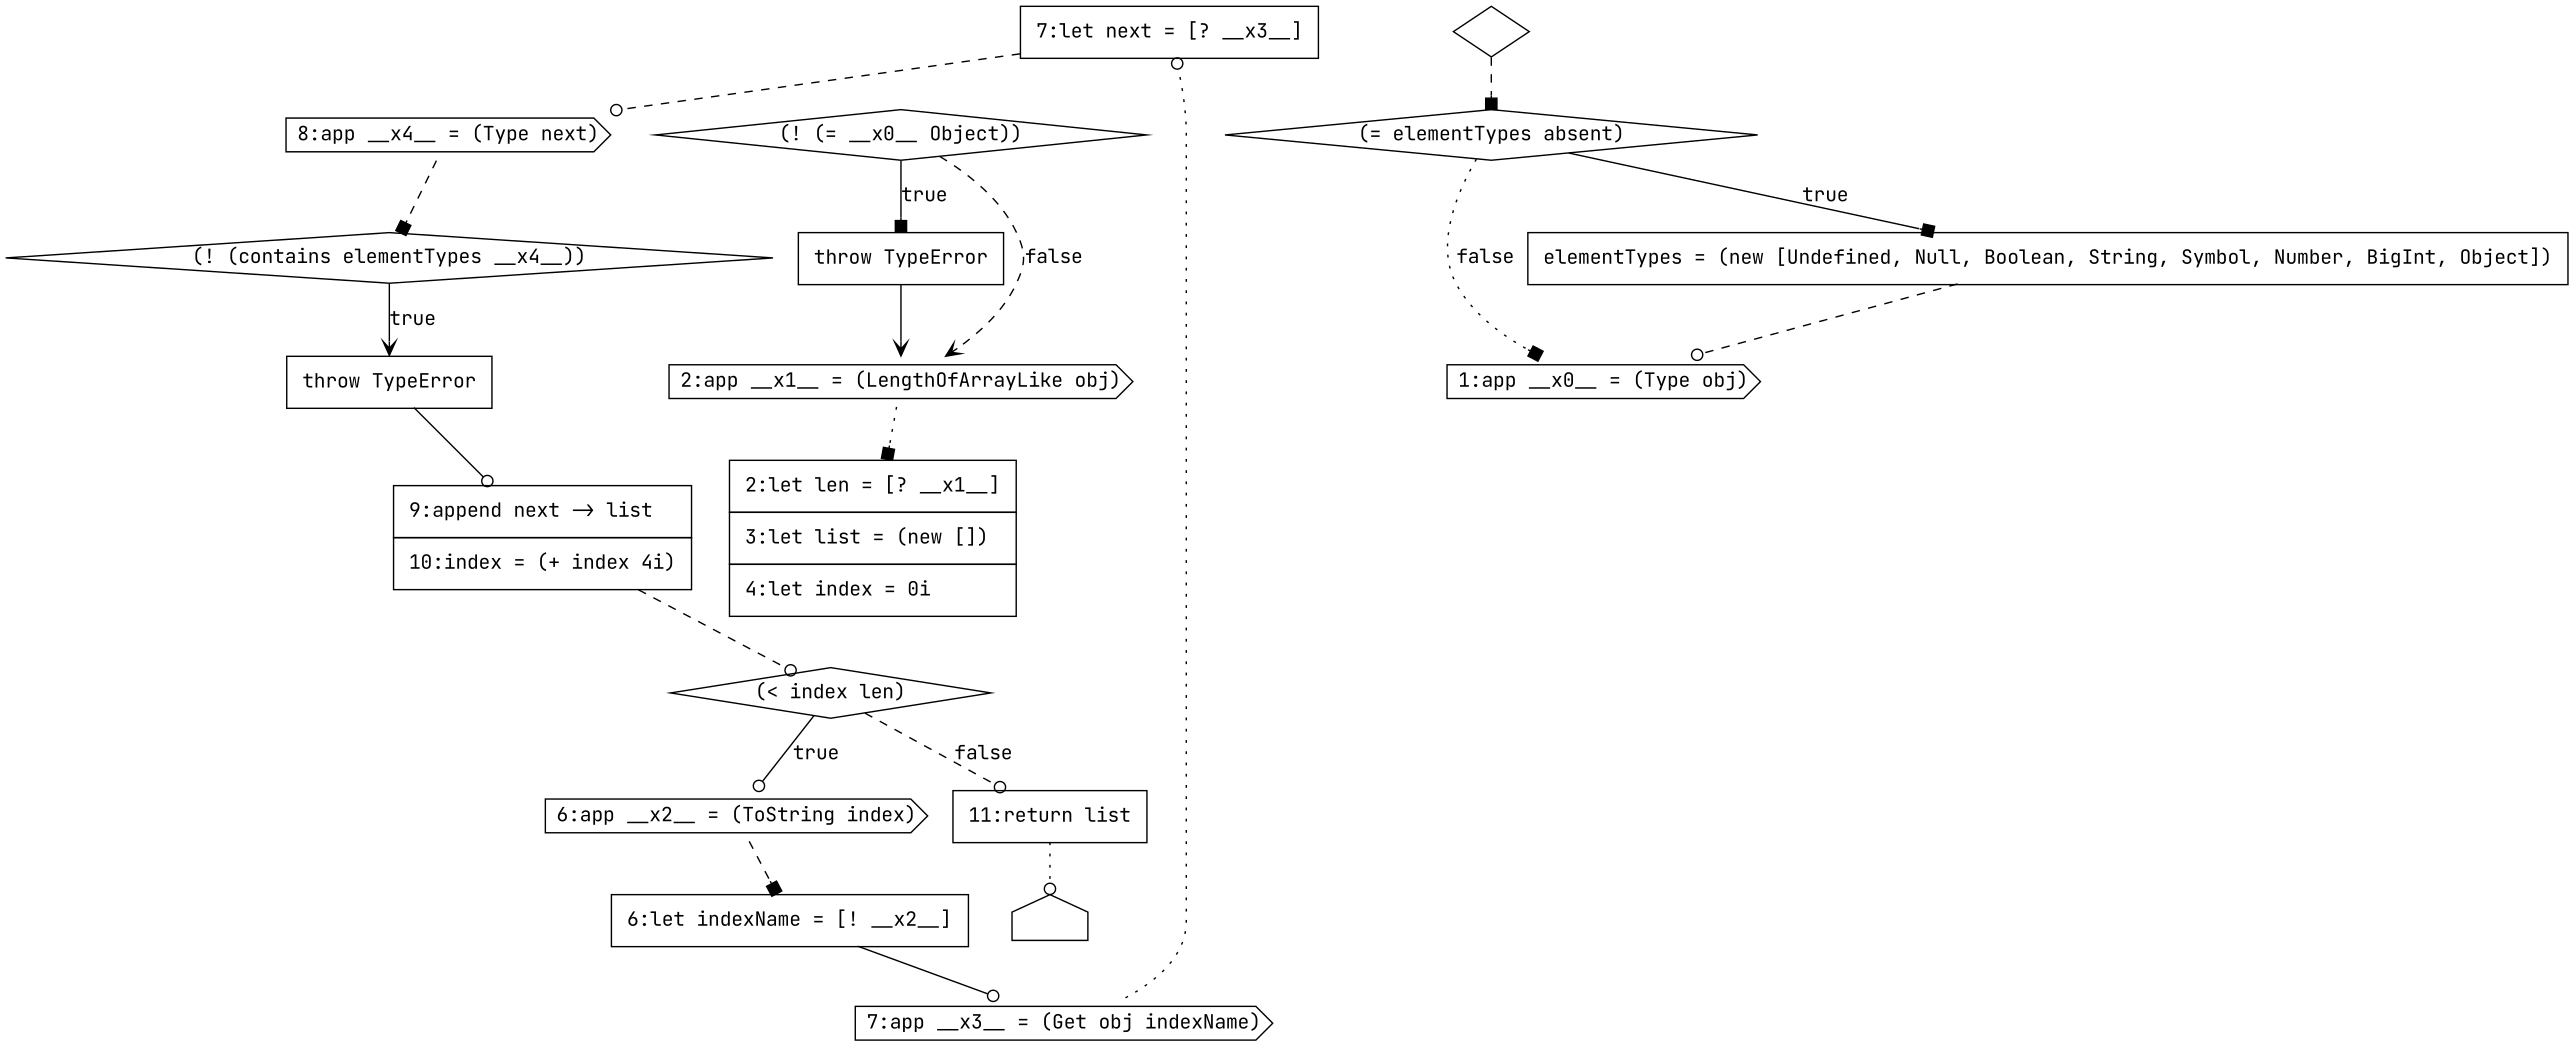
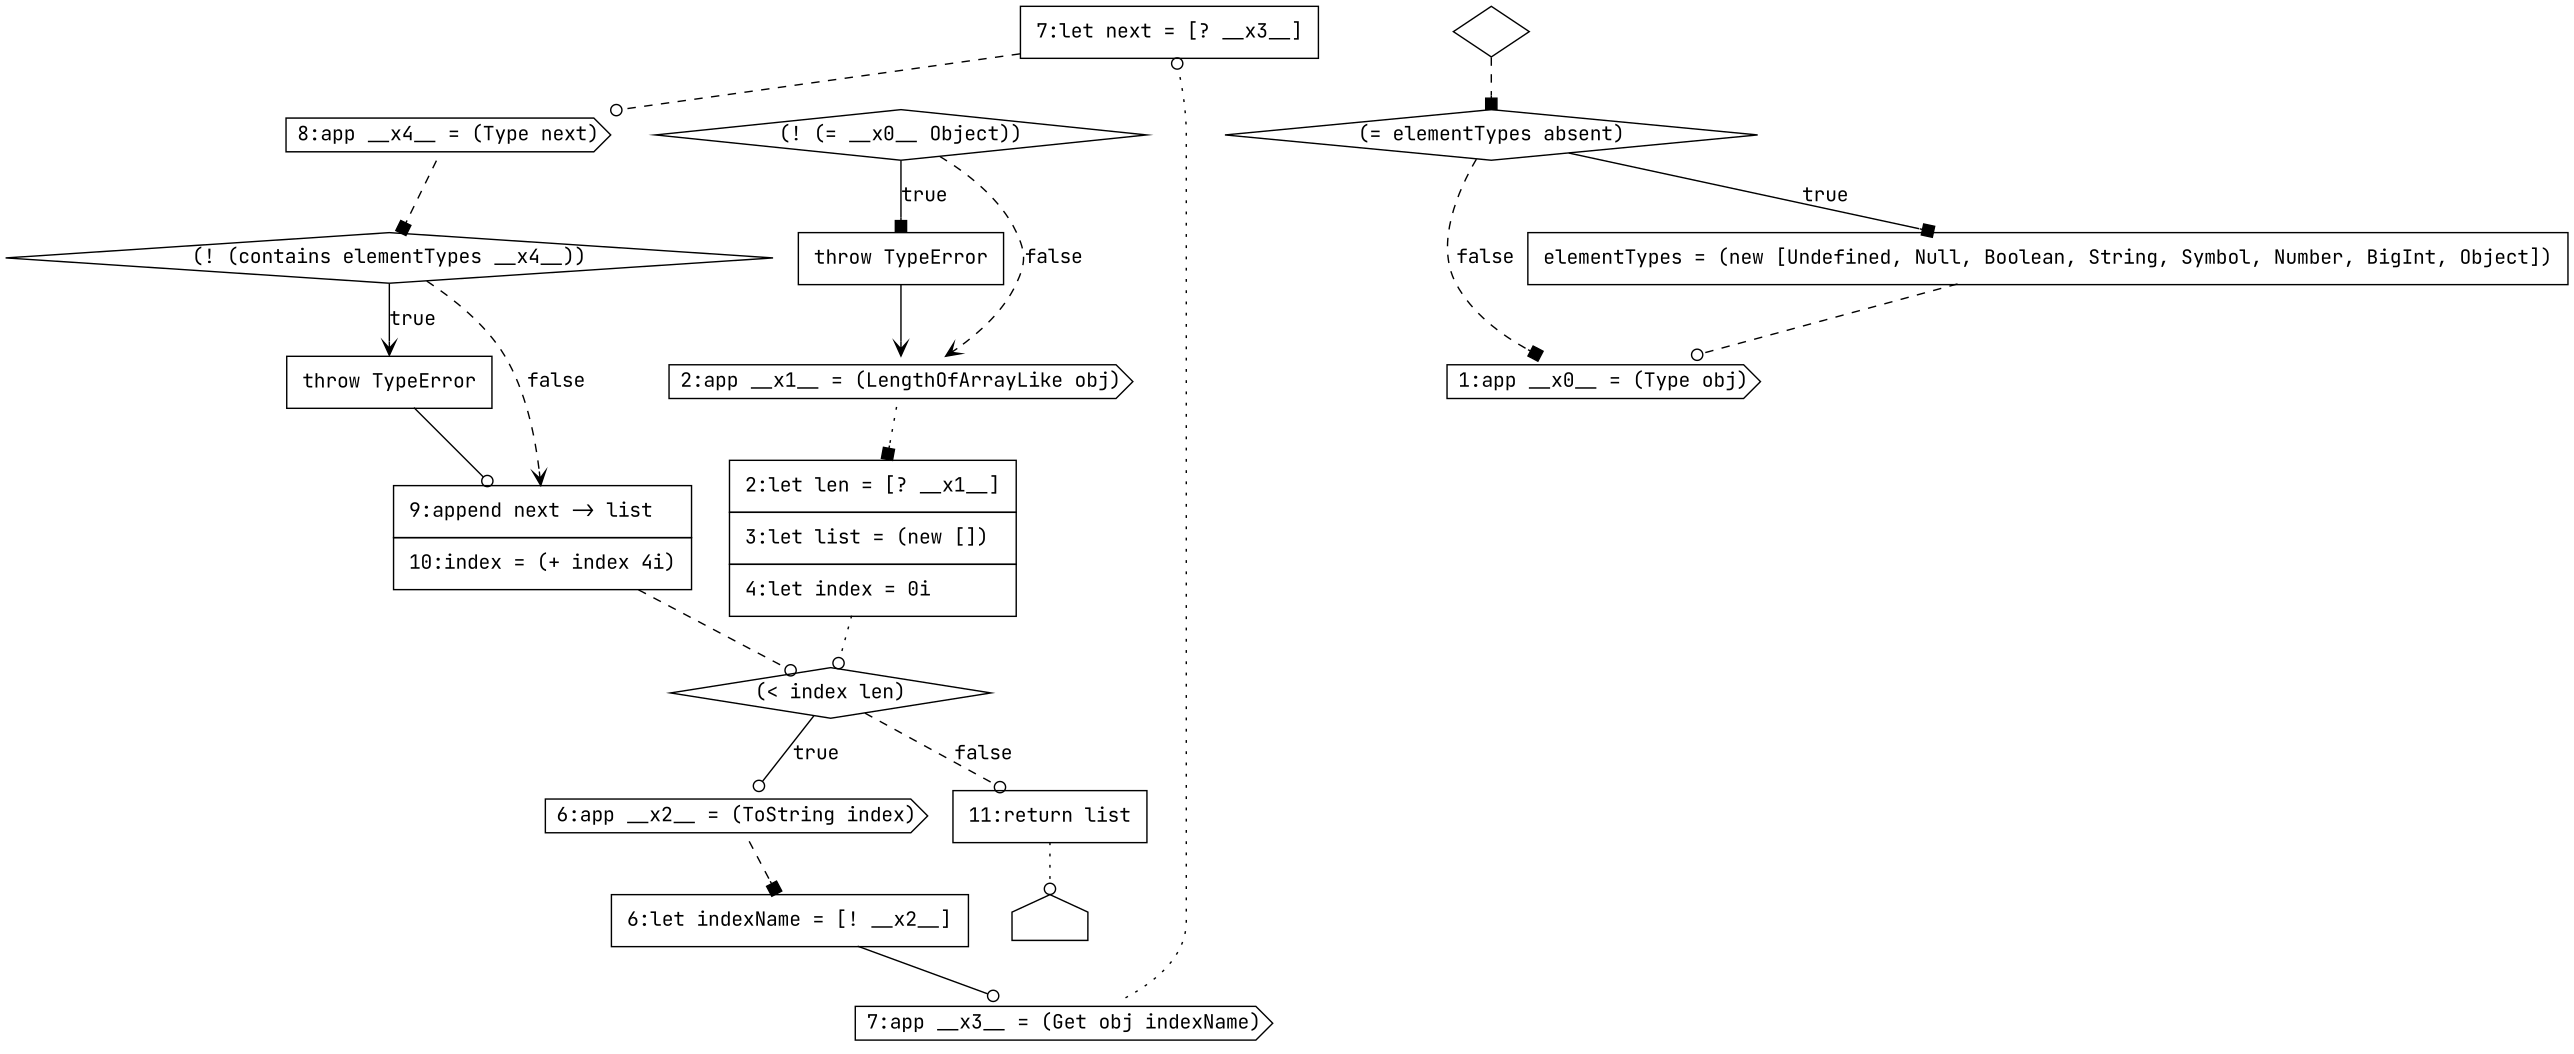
(1450, 268) -> (1450, 268)
none -> (508, 361)
none -> (846, 637)
